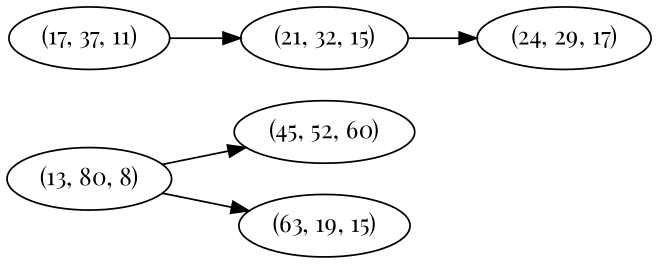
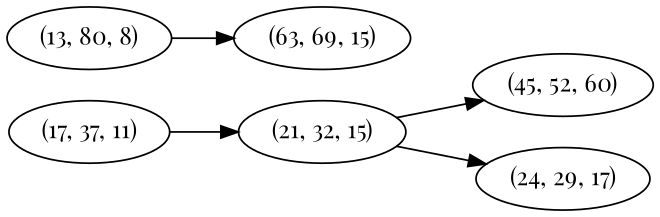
(195, 158) -> (431, 111)
(324, 226) -> (322, 38)
